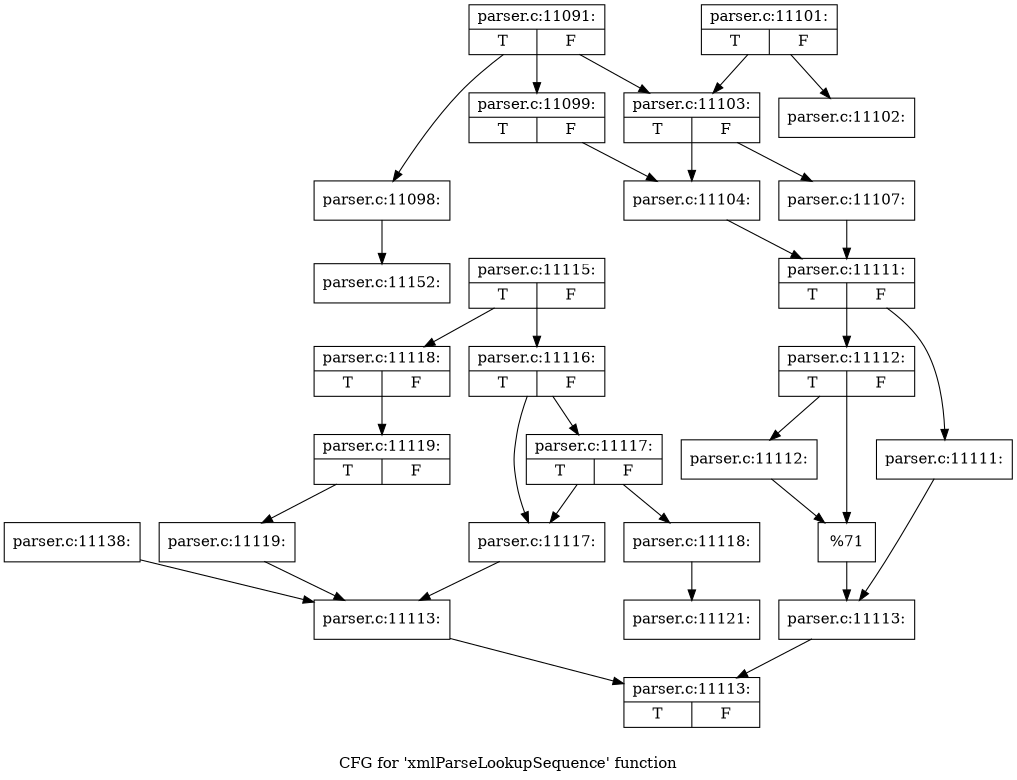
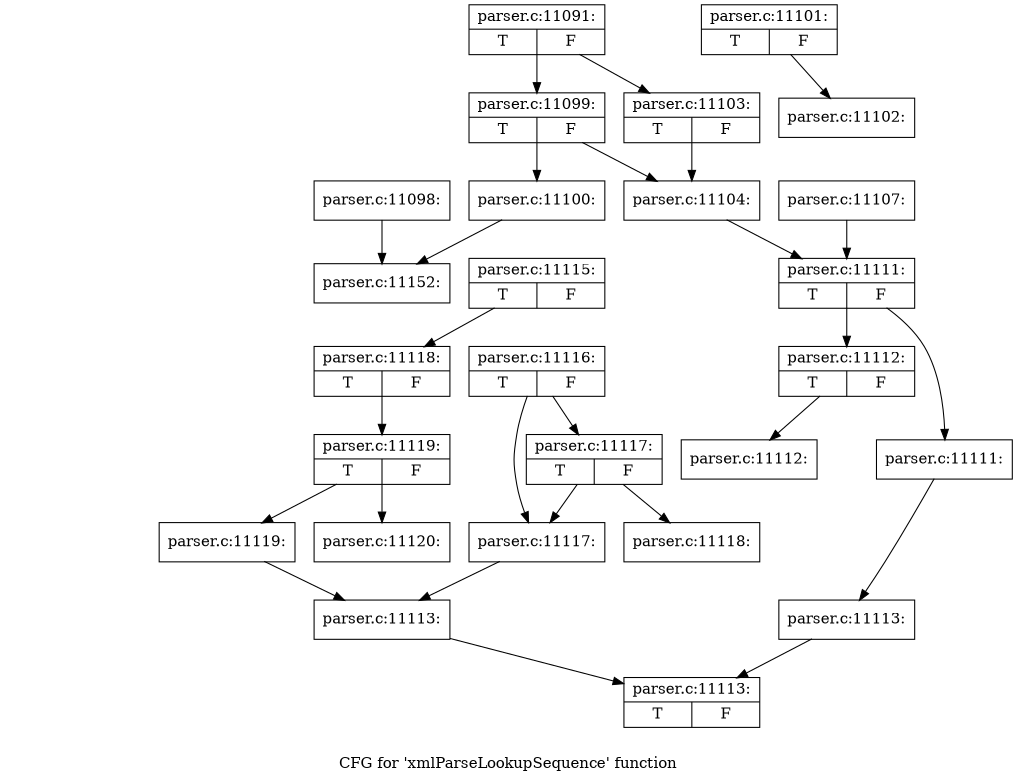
(734, 70) -> none
(446, 108) -> none
(770, 159) -> none
none -> (537, 201)
(537, 322) -> none
(72, 542) -> none
none -> (382, 542)
(847, 542) -> none
(692, 620) -> none
